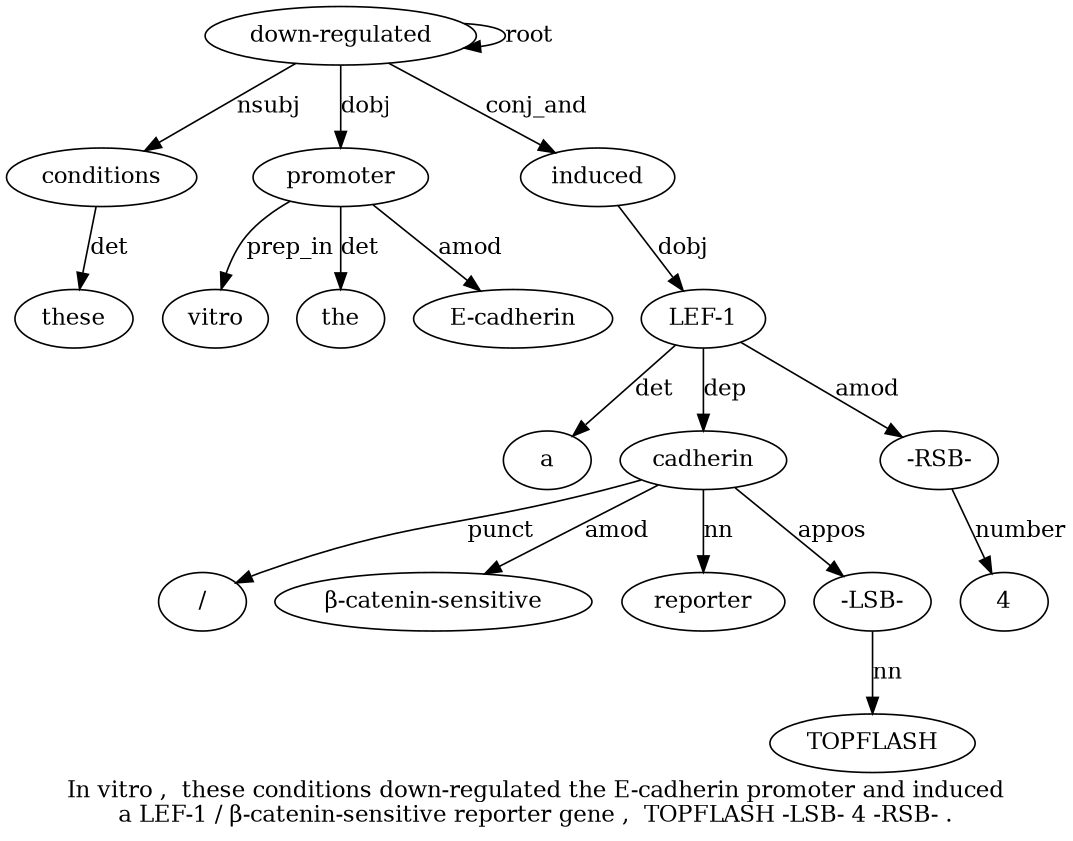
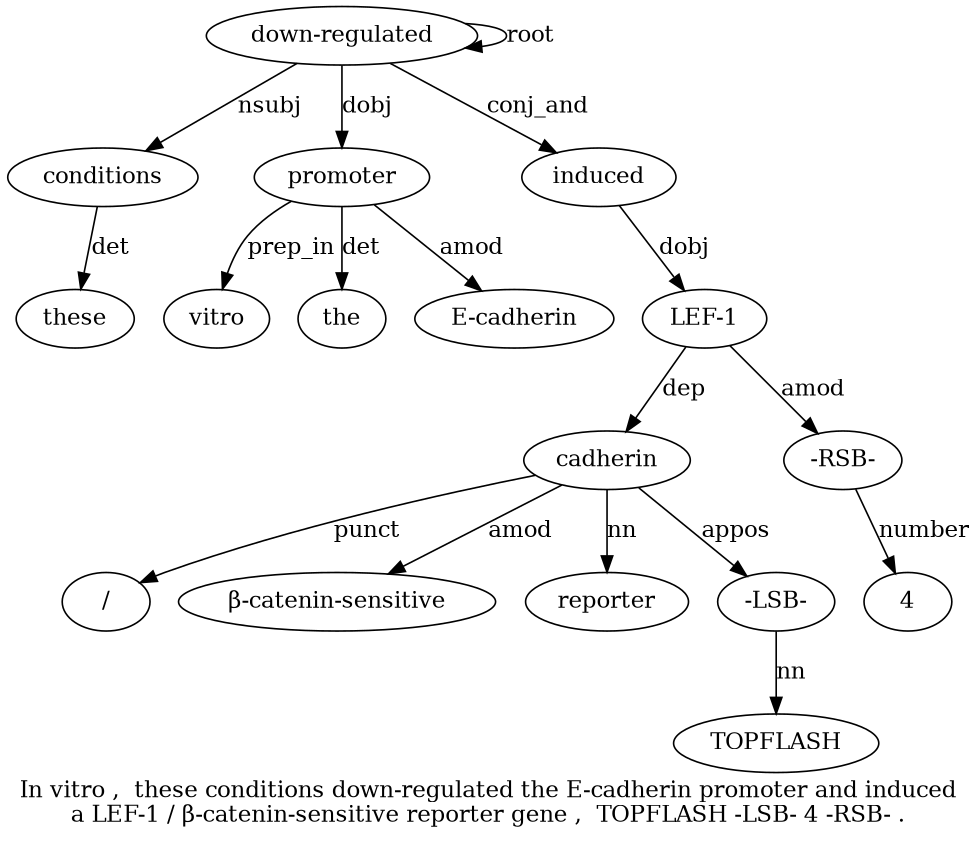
(547, 460) -> none
